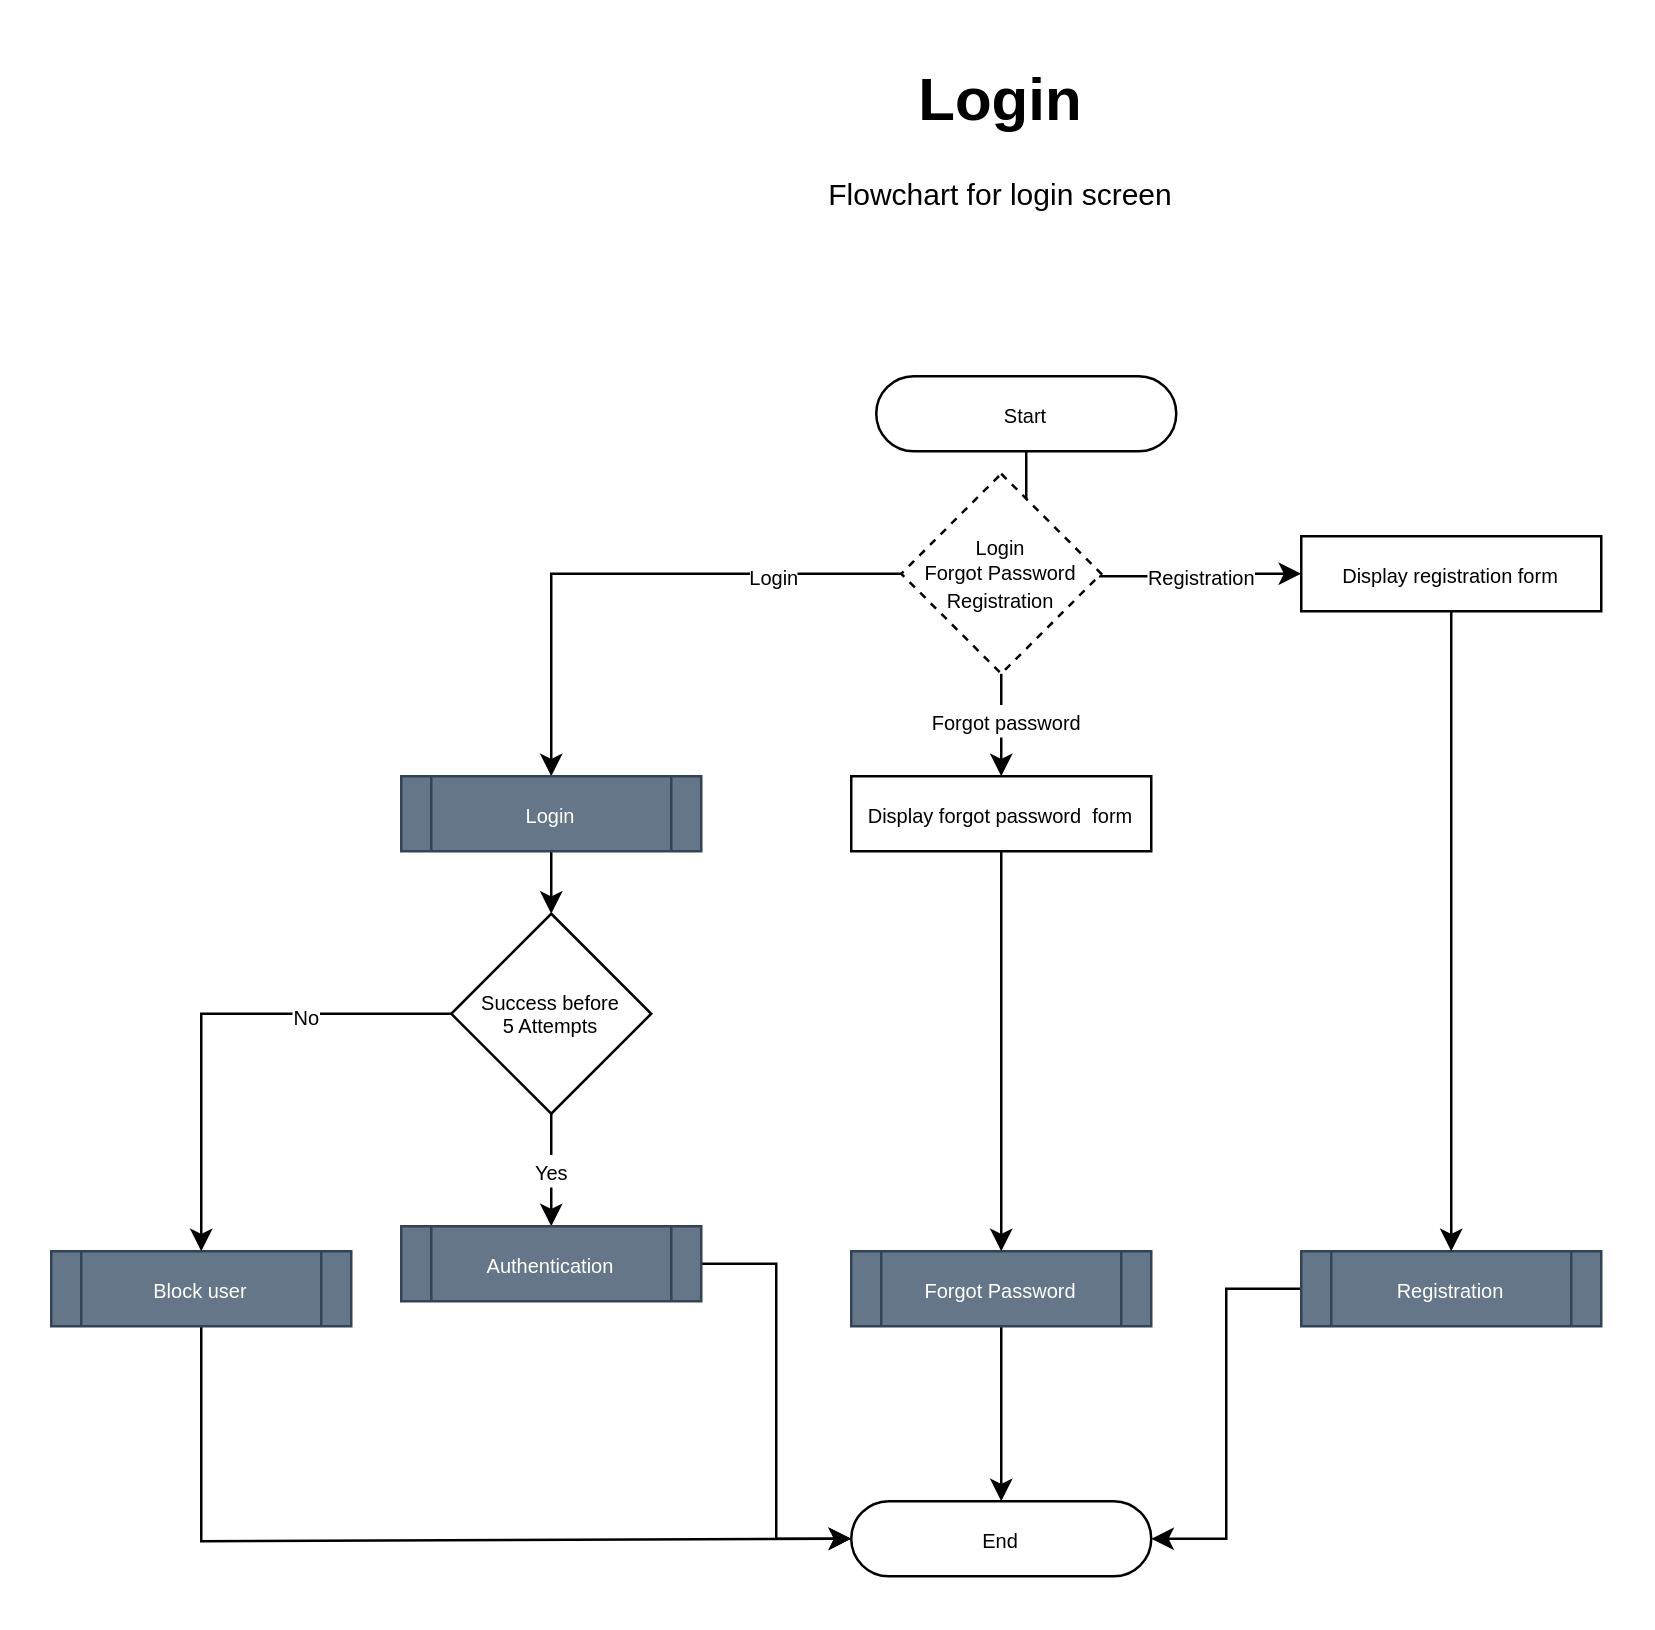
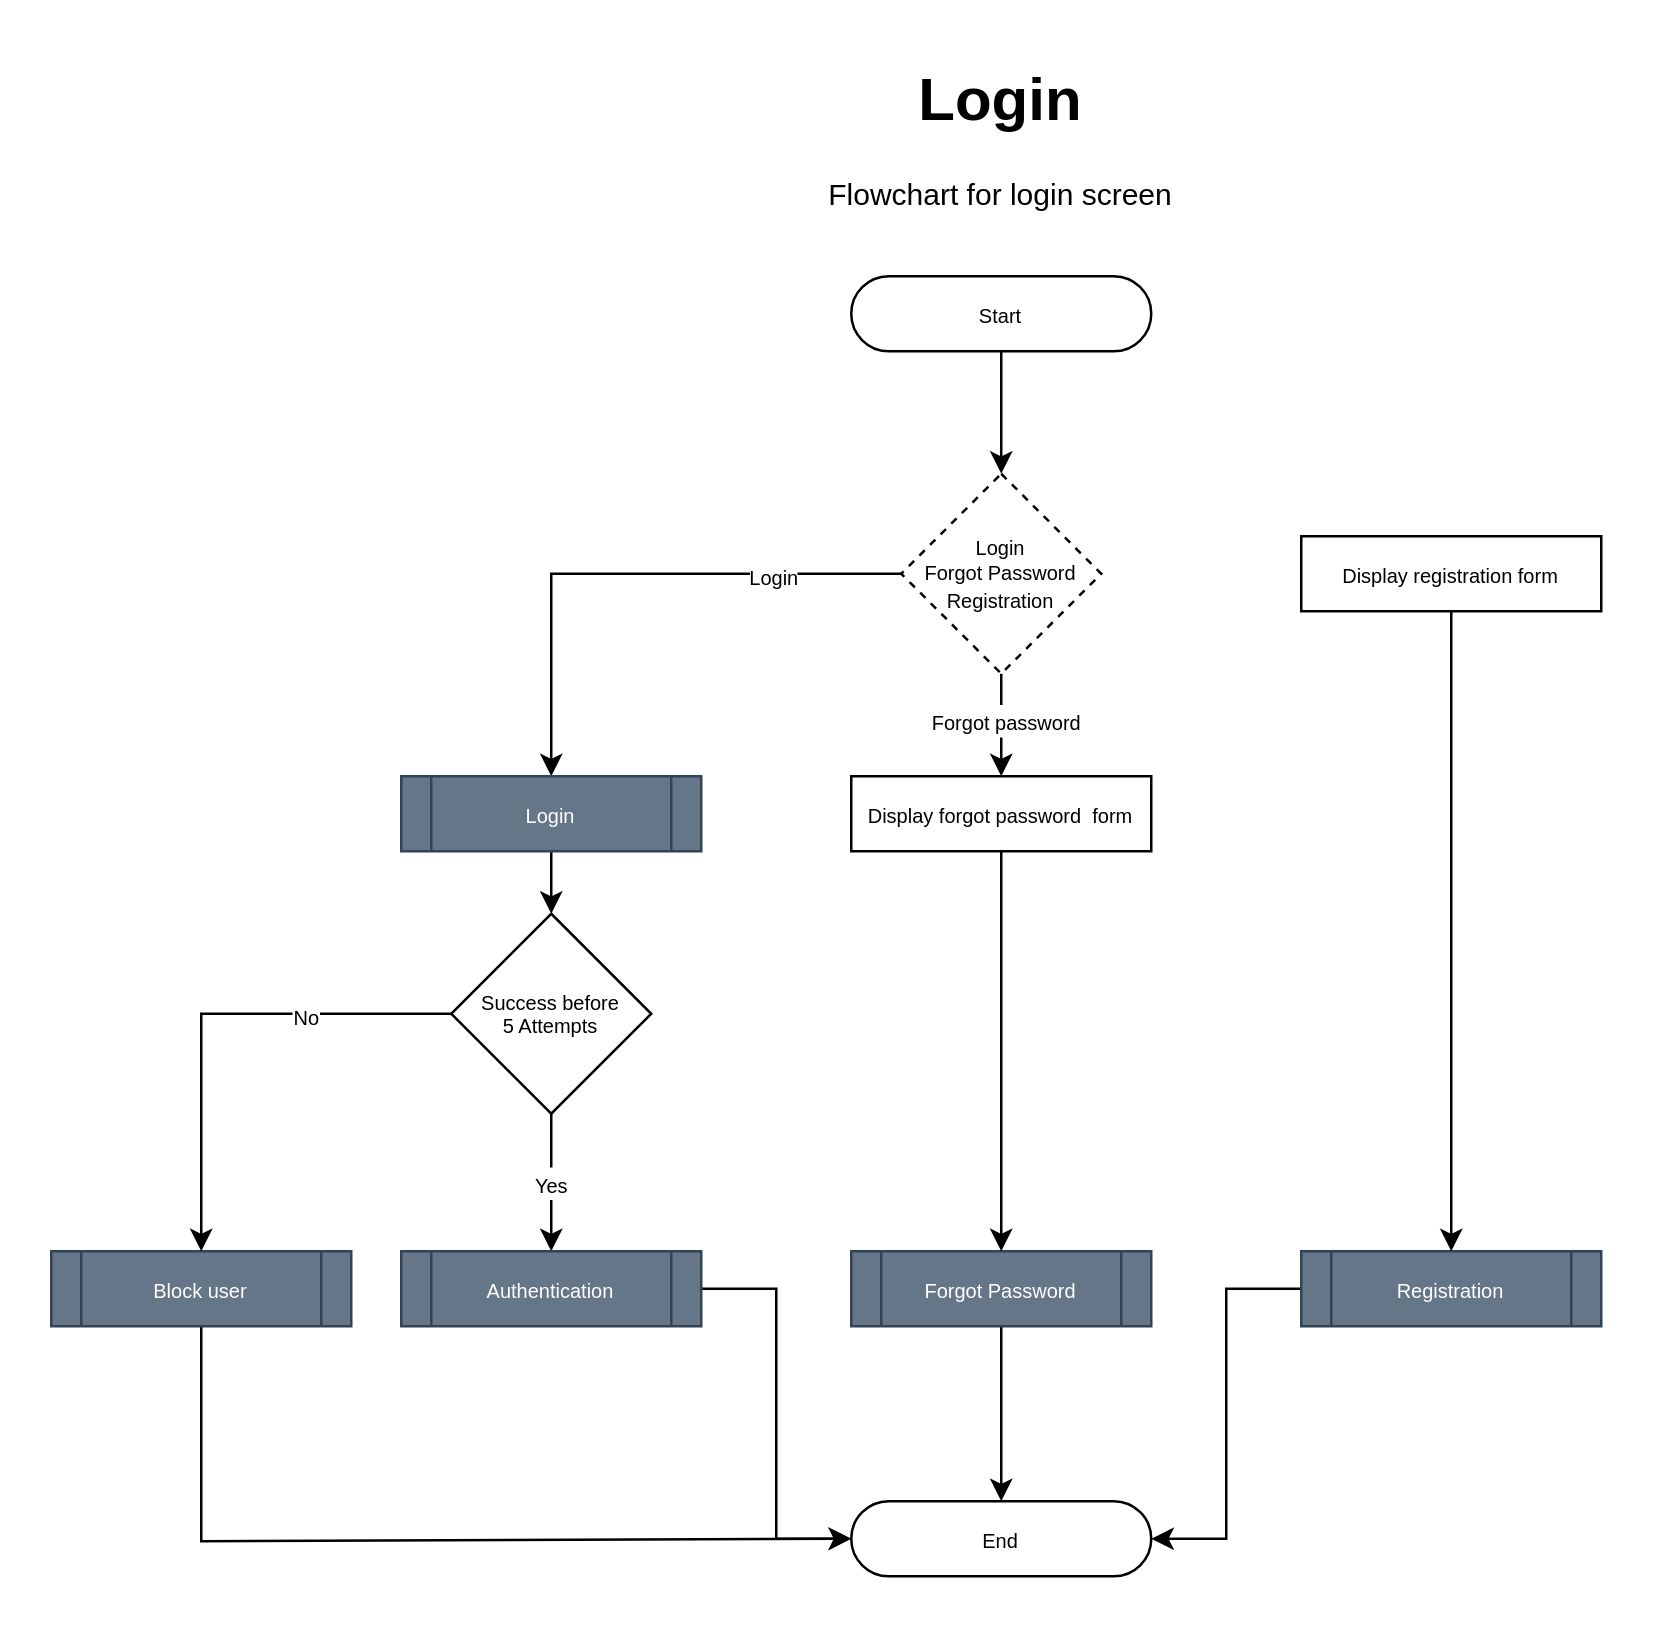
(1026, 414) -> (1001, 314)
(1193, 576) -> none
(551, 1264) -> (551, 1289)
